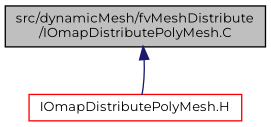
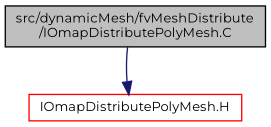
(144, 77) -> (126, 64)
